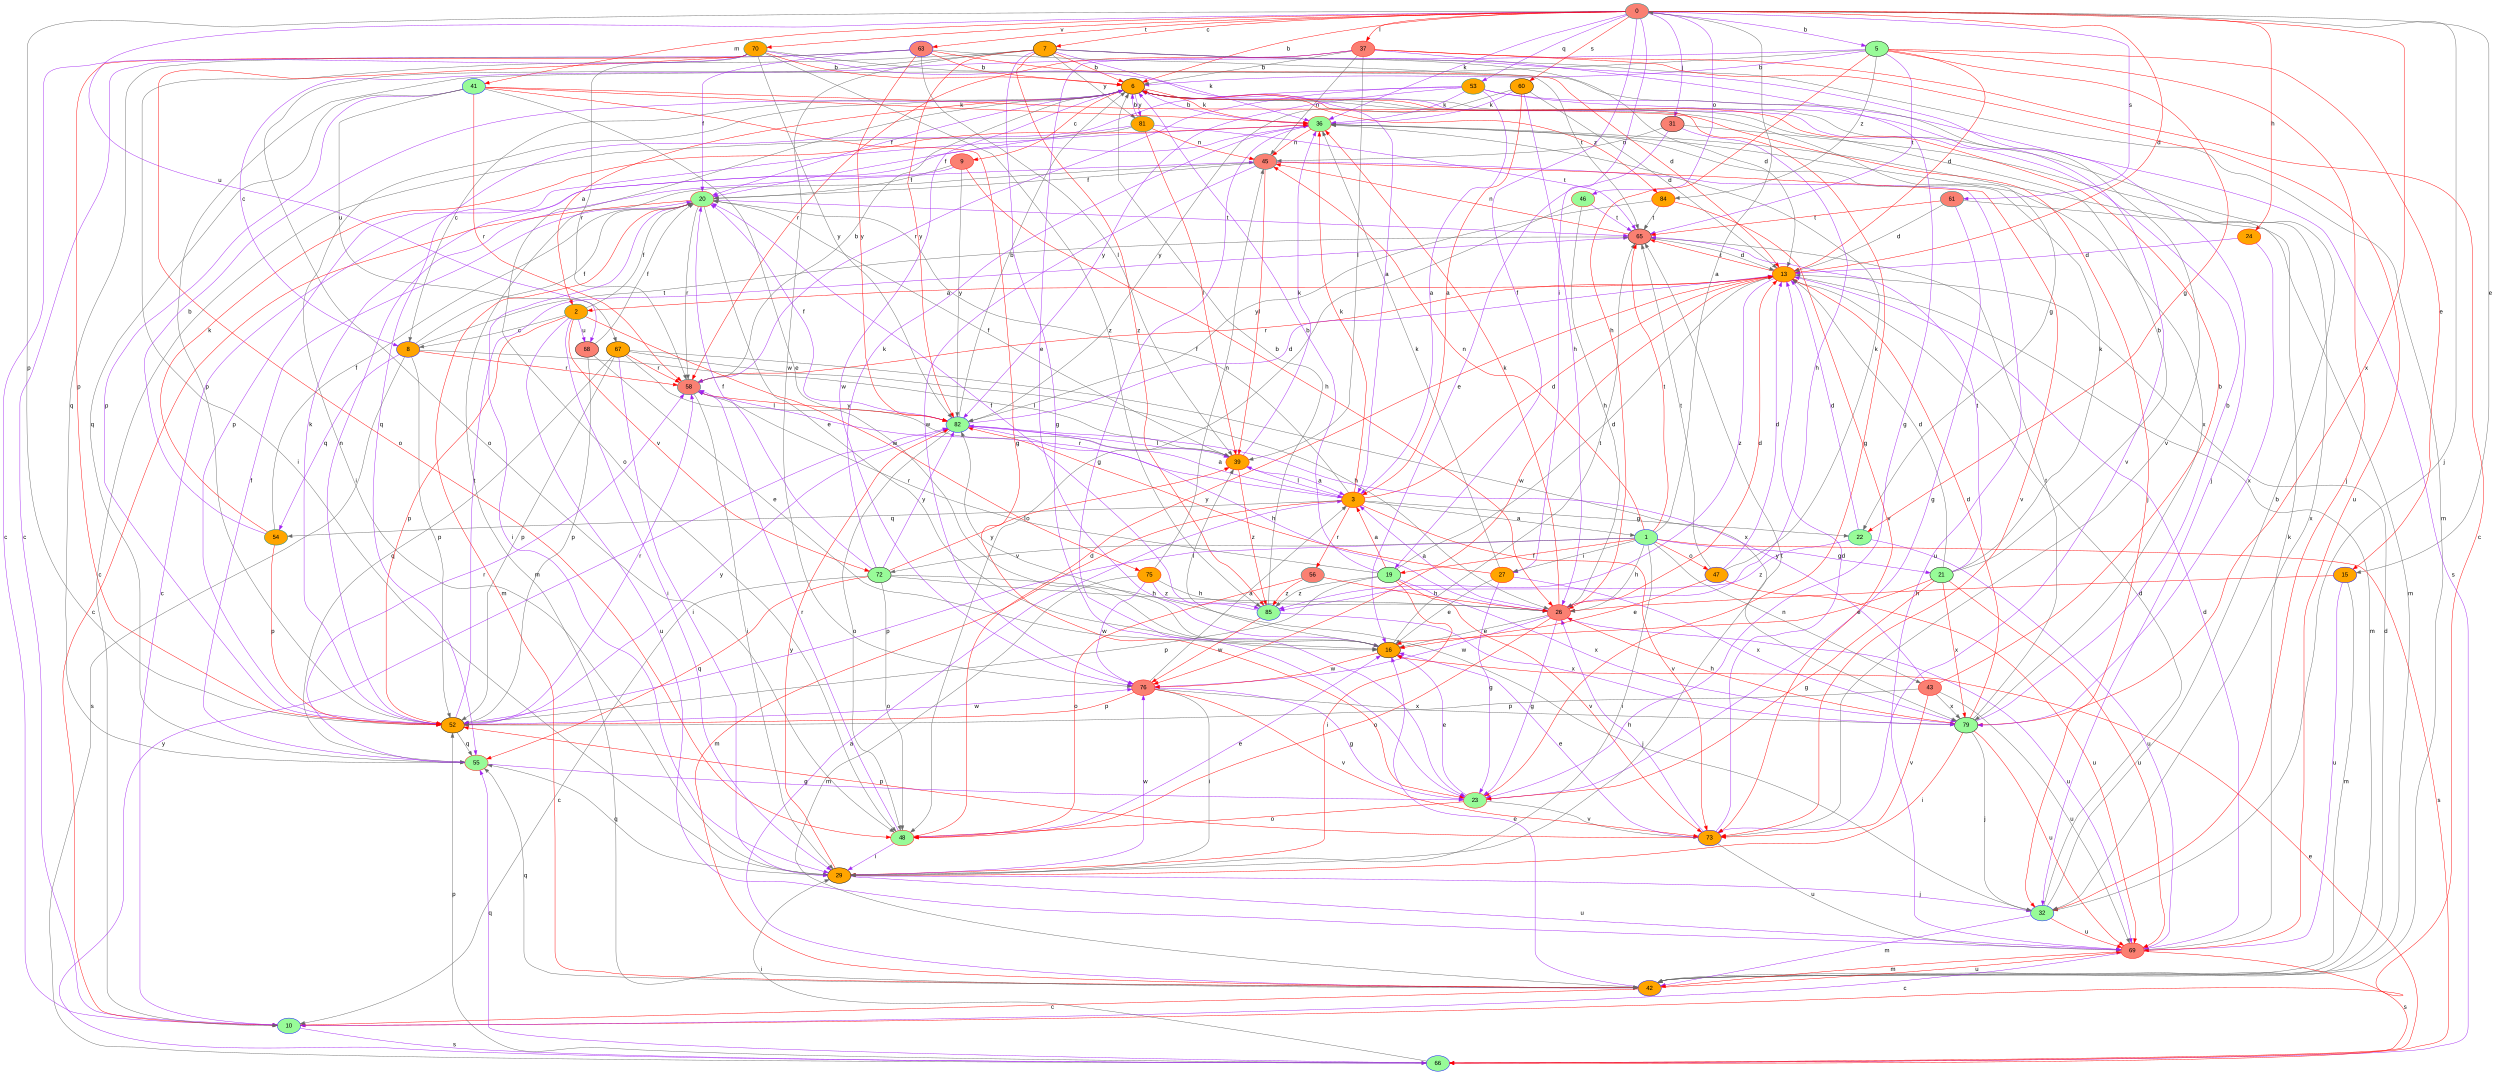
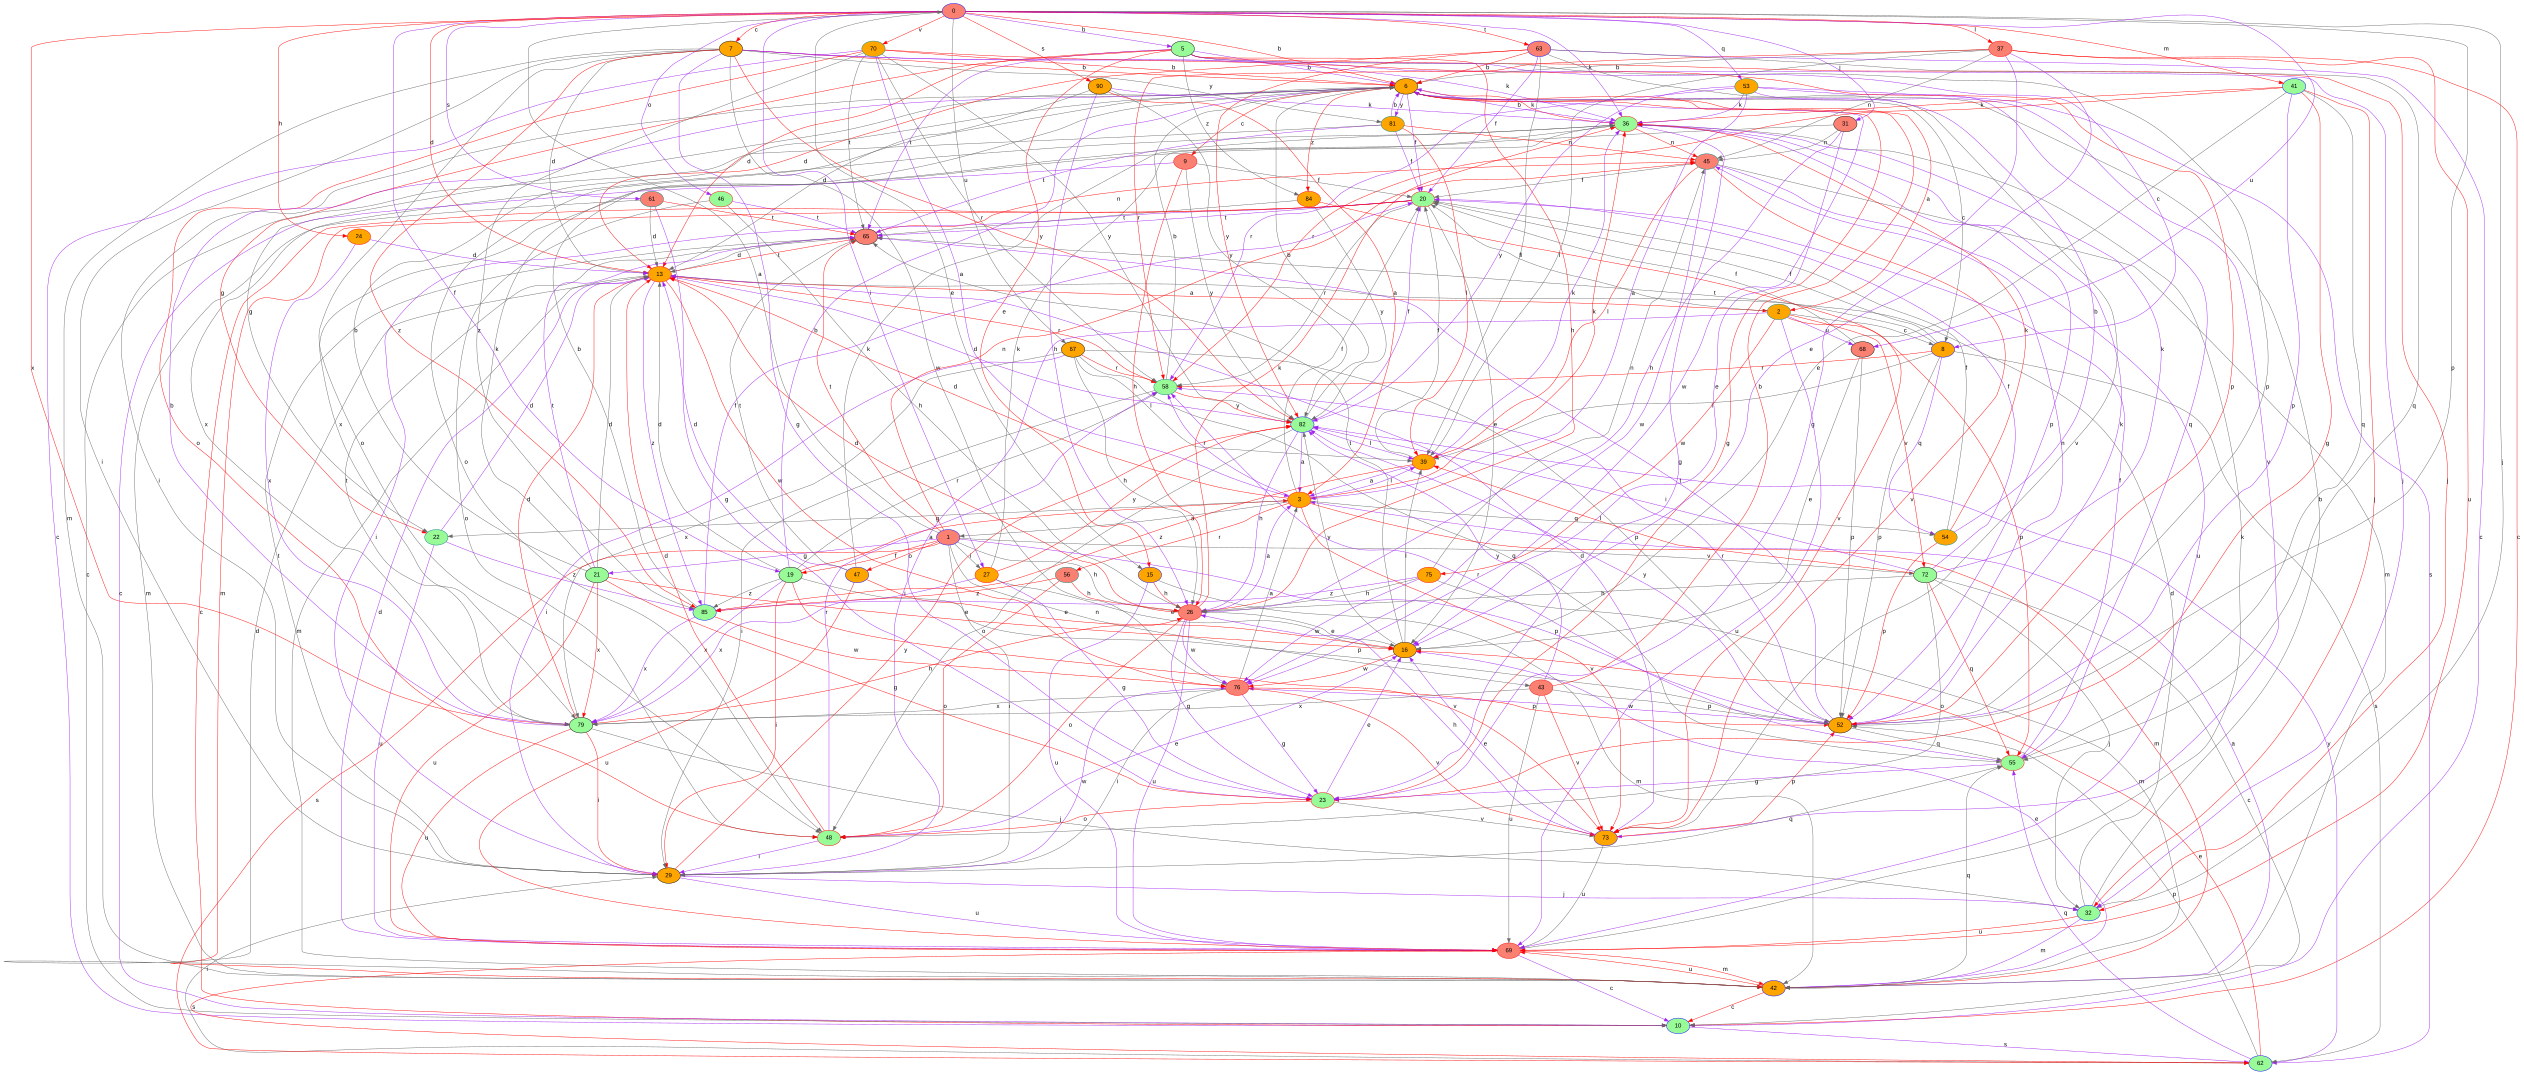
(1637, 11) -> (954, 11)
(1522, 86) -> (1100, 86)
(360, 266) -> (967, 195)
(2322, 294) -> (528, 237)
(689, 387) -> (1165, 387)
(924, 500) -> (1666, 500)
(413, 504) -> (1998, 477)
(1646, 537) -> (948, 537)
(1438, 1063) -> (2260, 1063)
